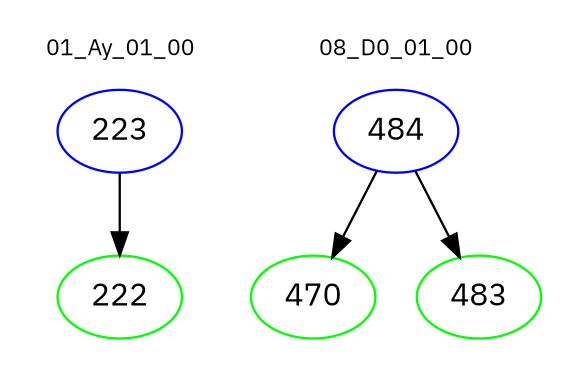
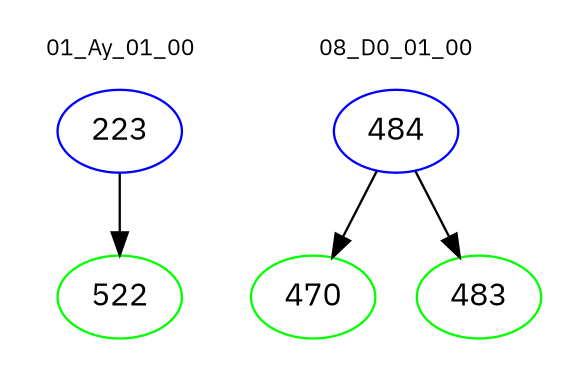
(120, 297) -> (120, 297)
